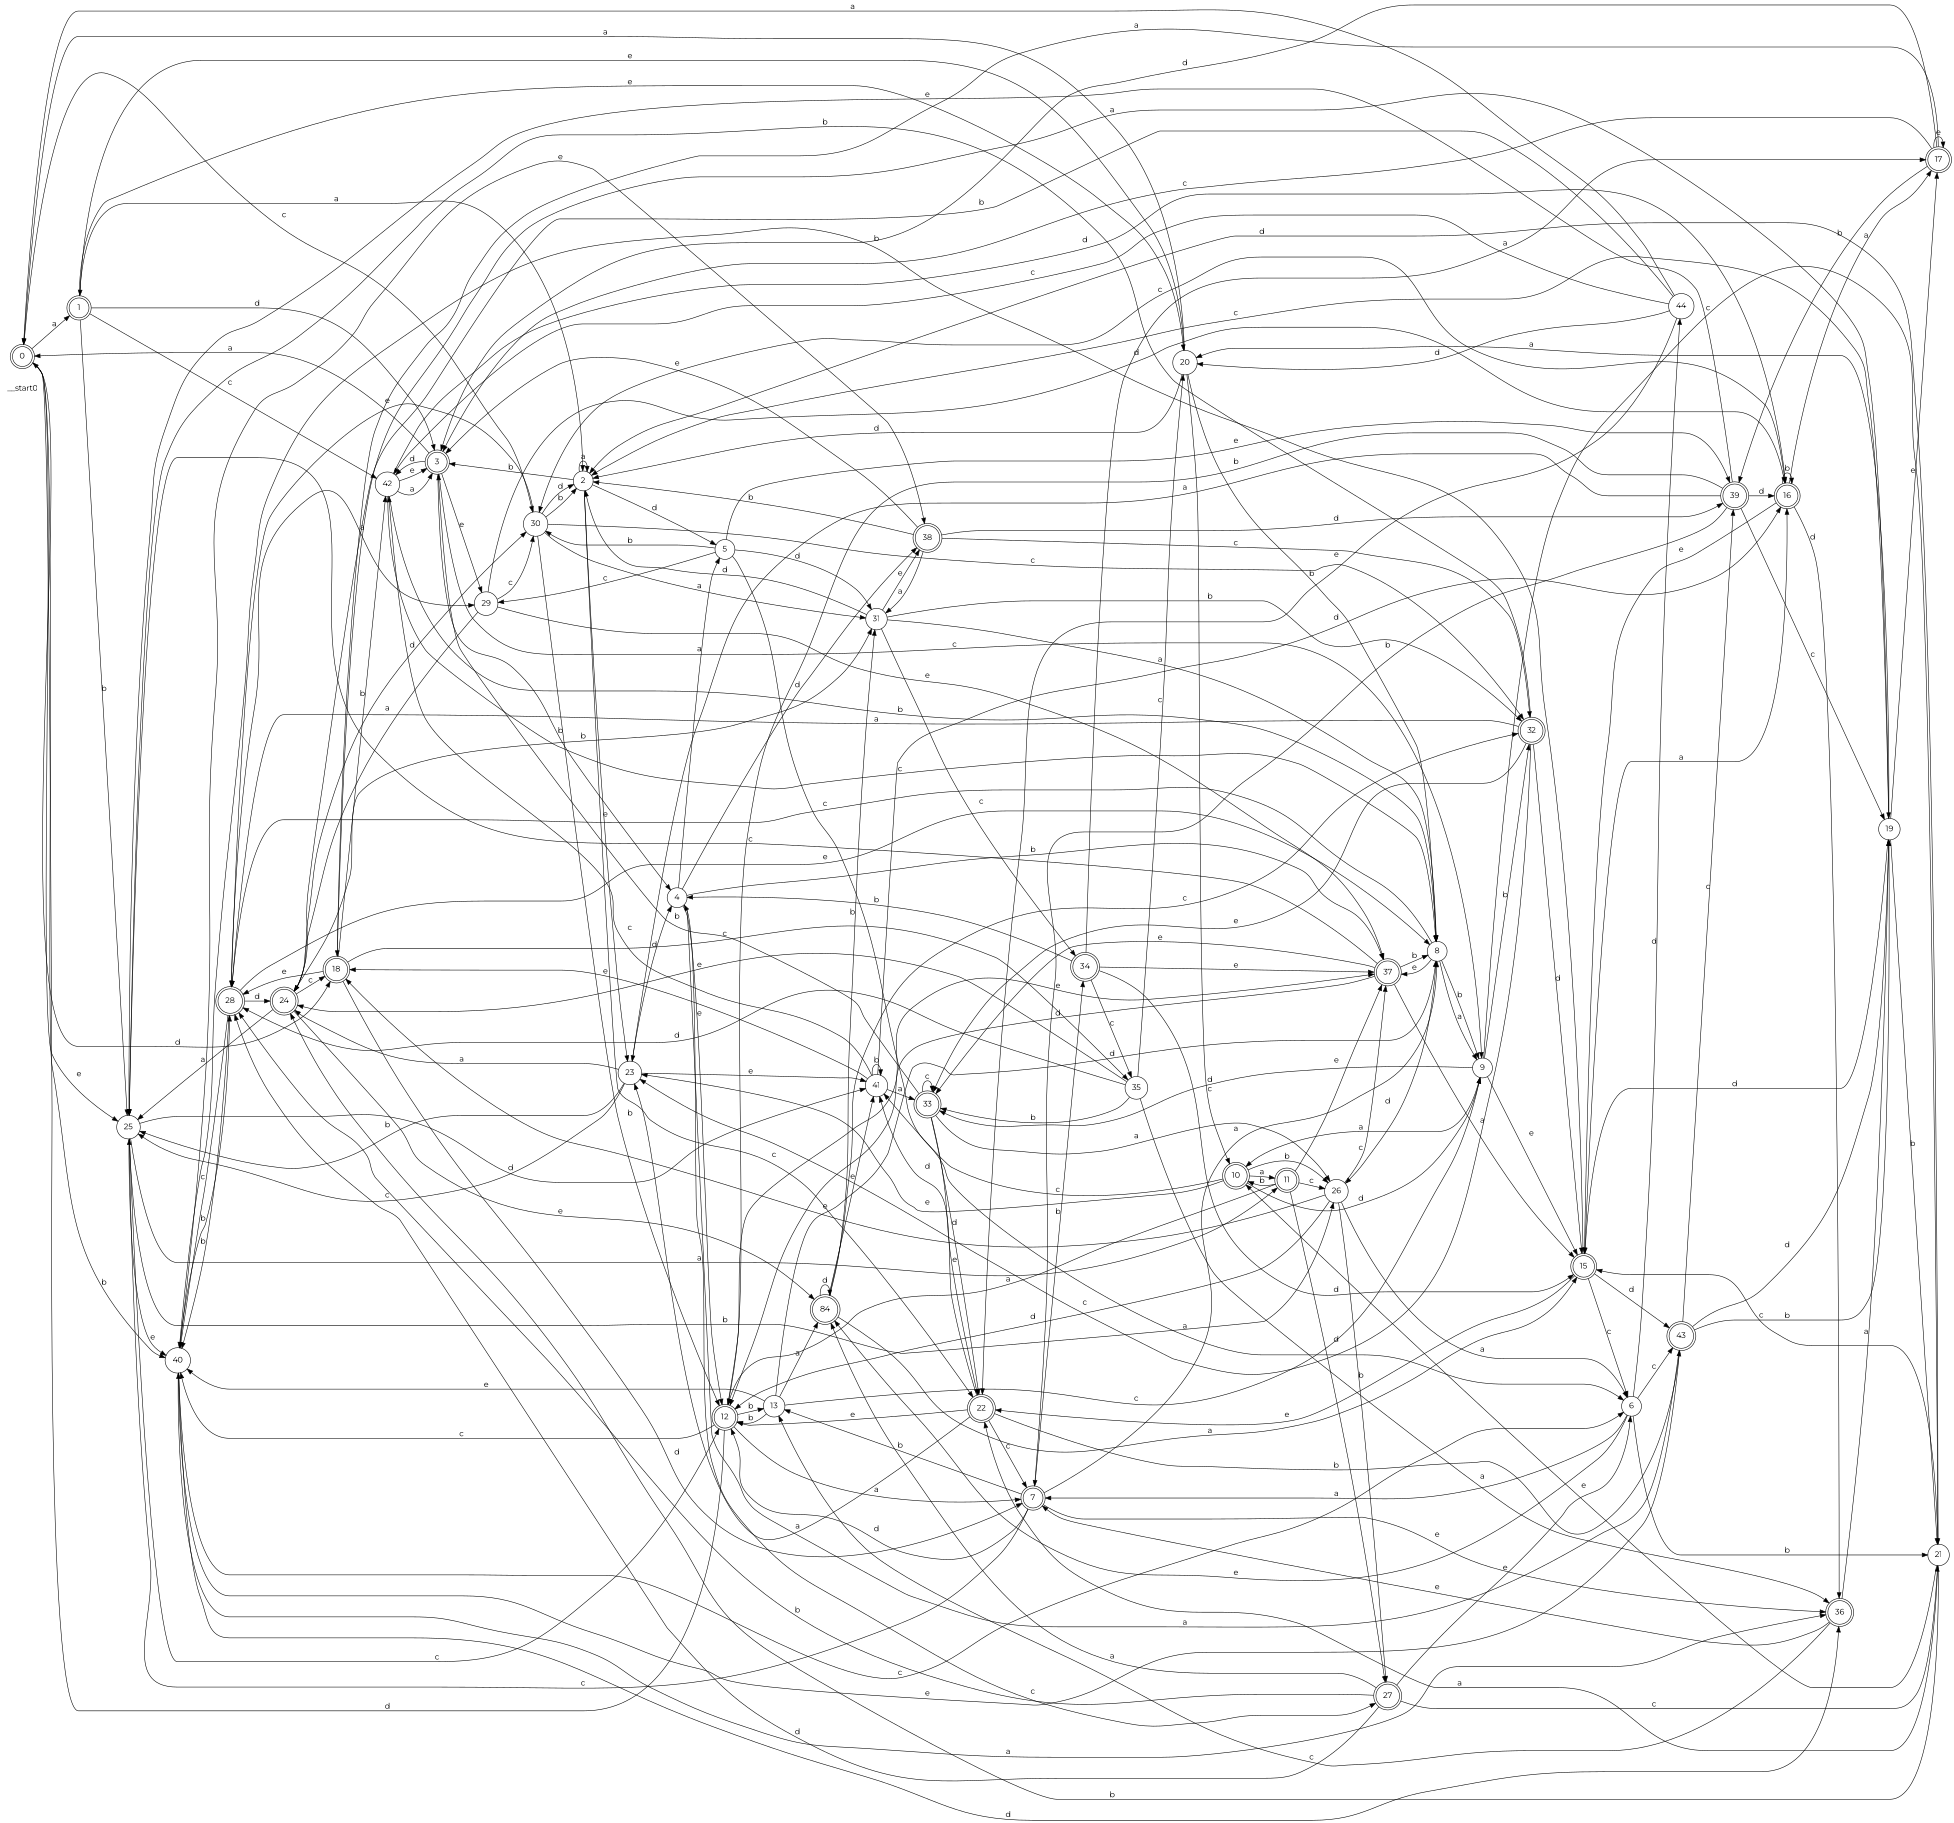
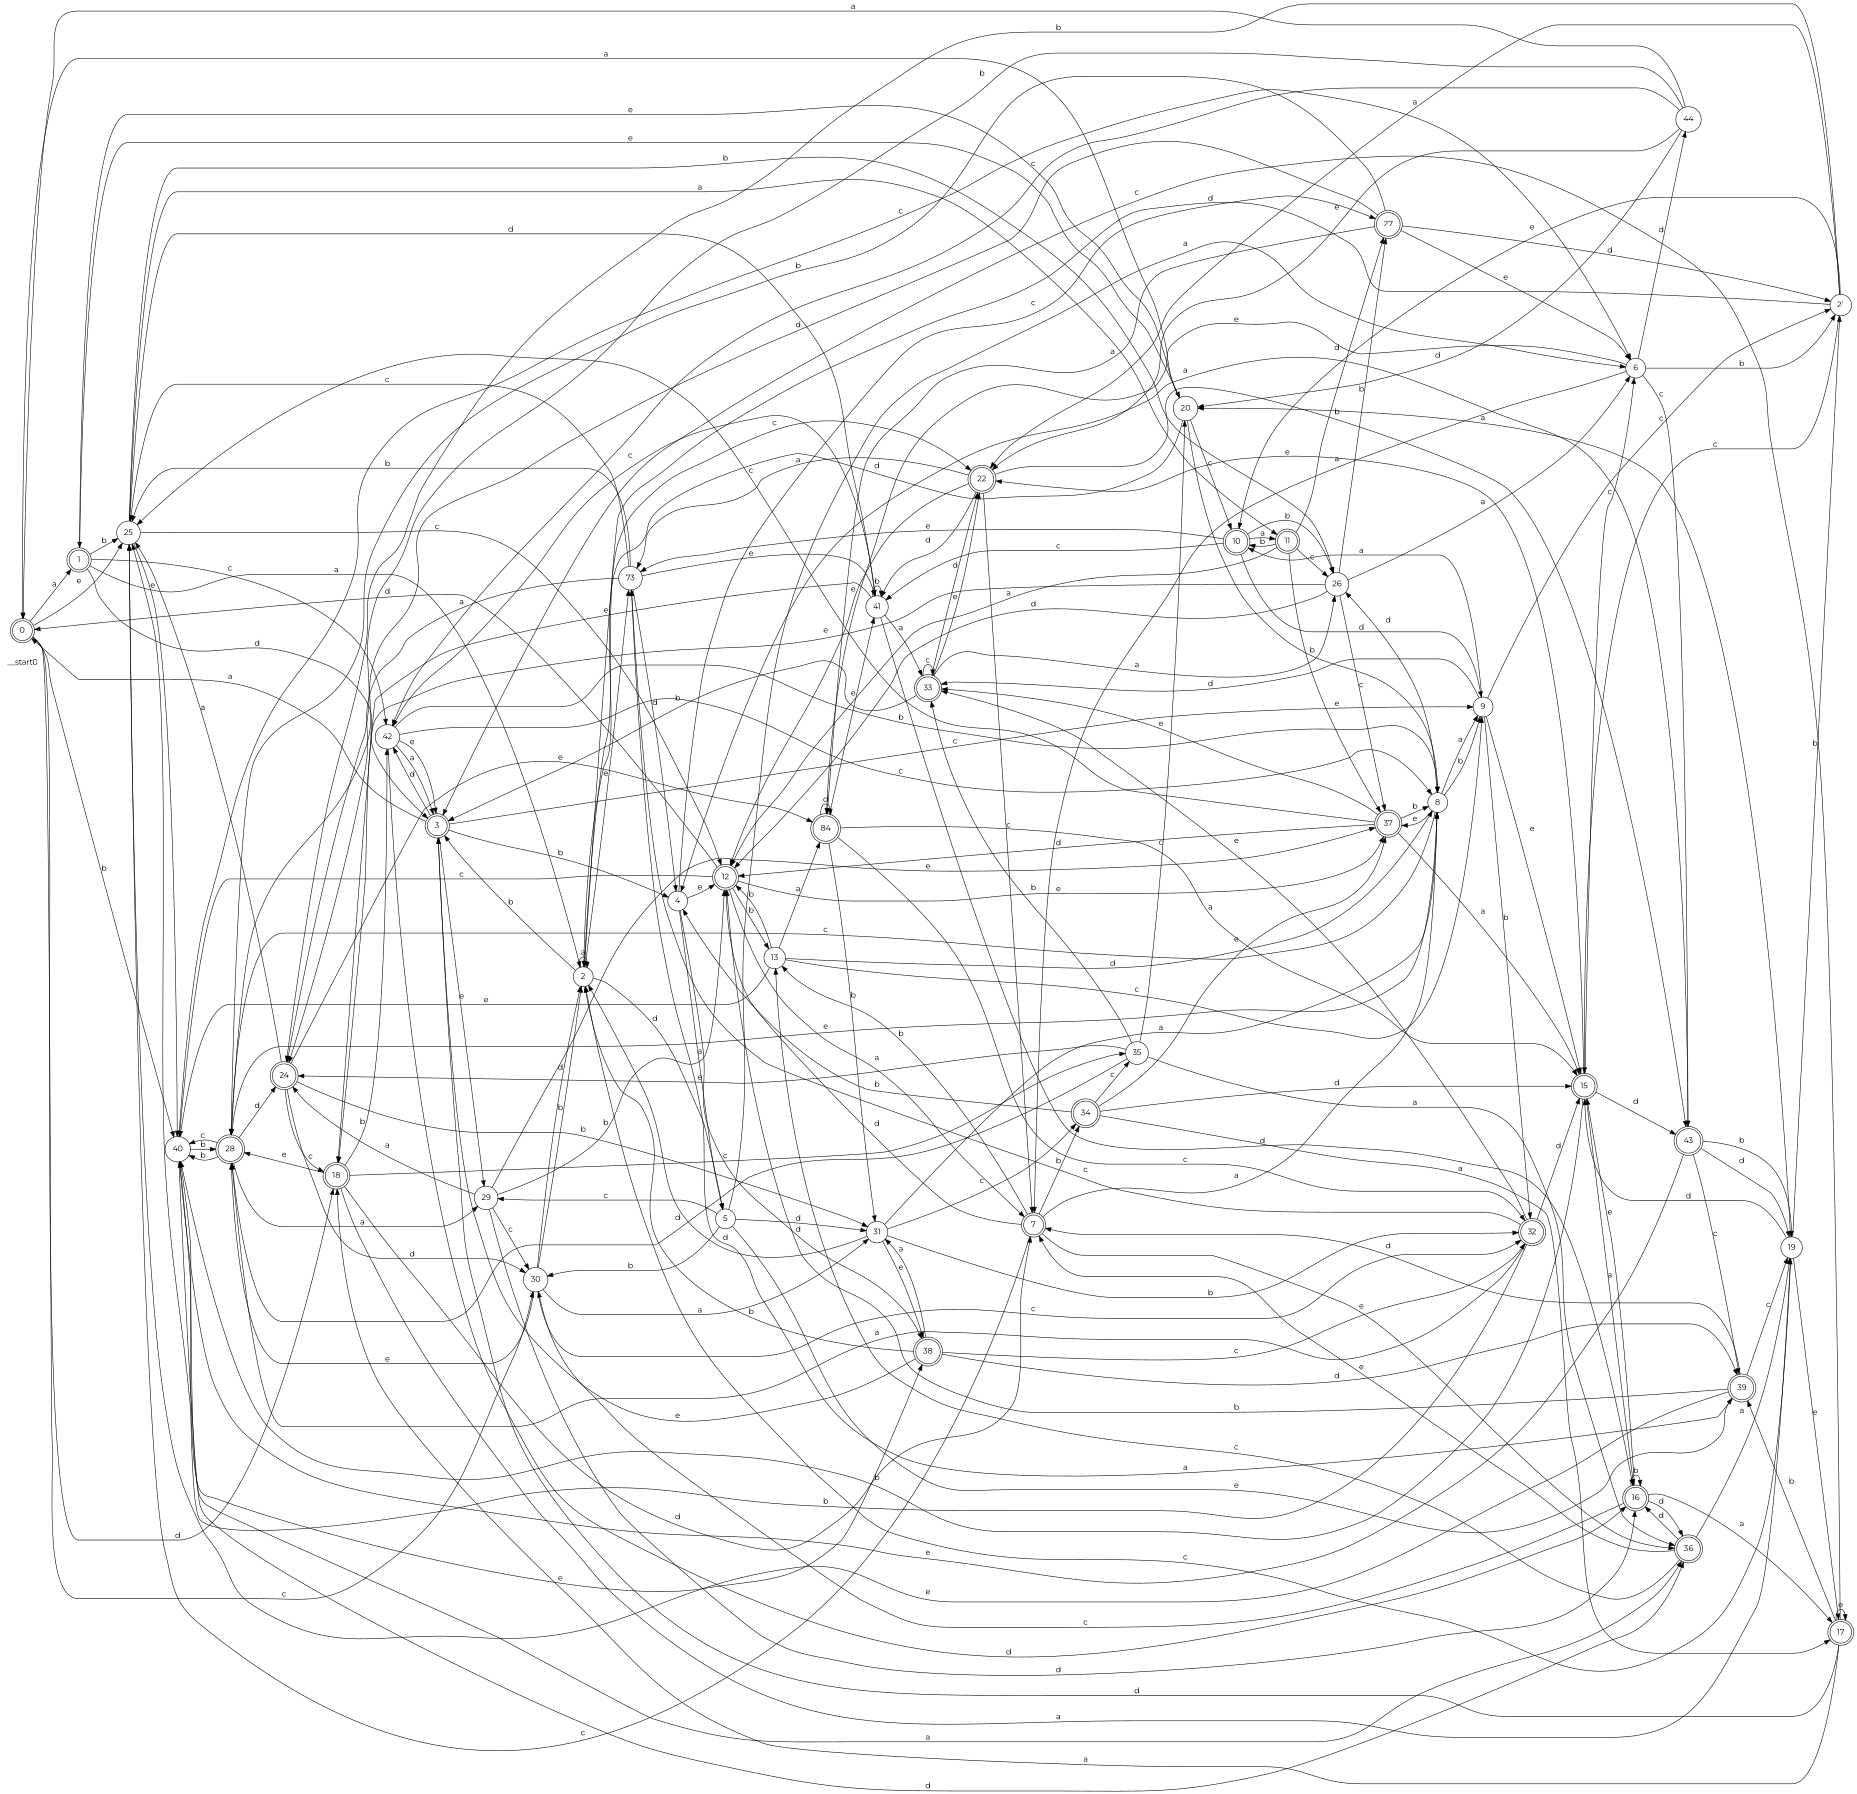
(1759, 496) -> (1664, 1525)
(1388, 645) -> (1388, 1246)
(1054, 853) -> none
(592, 954) -> (655, 1060)
(630, 1073) -> (630, 578)
(1654, 1704) -> (1610, 251)
